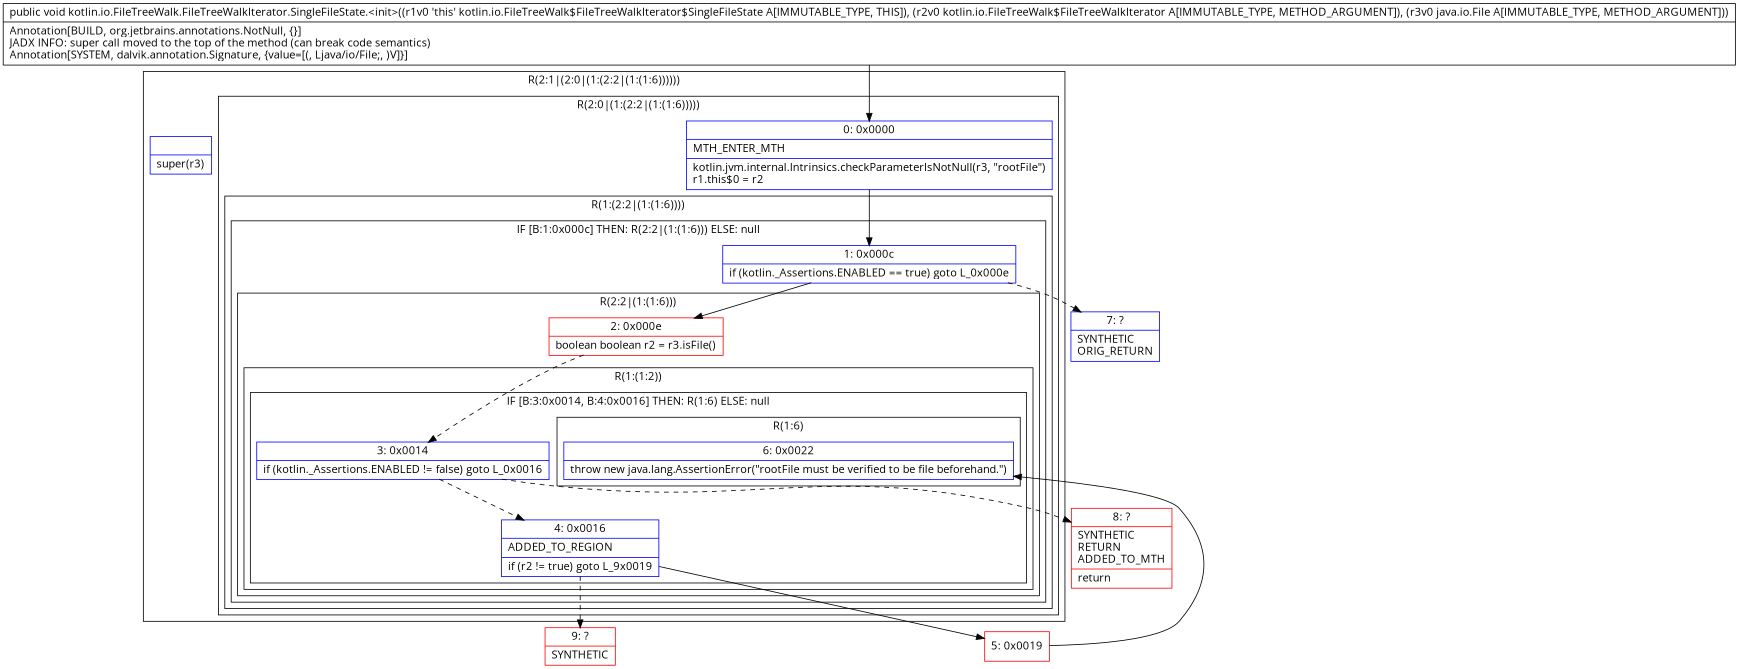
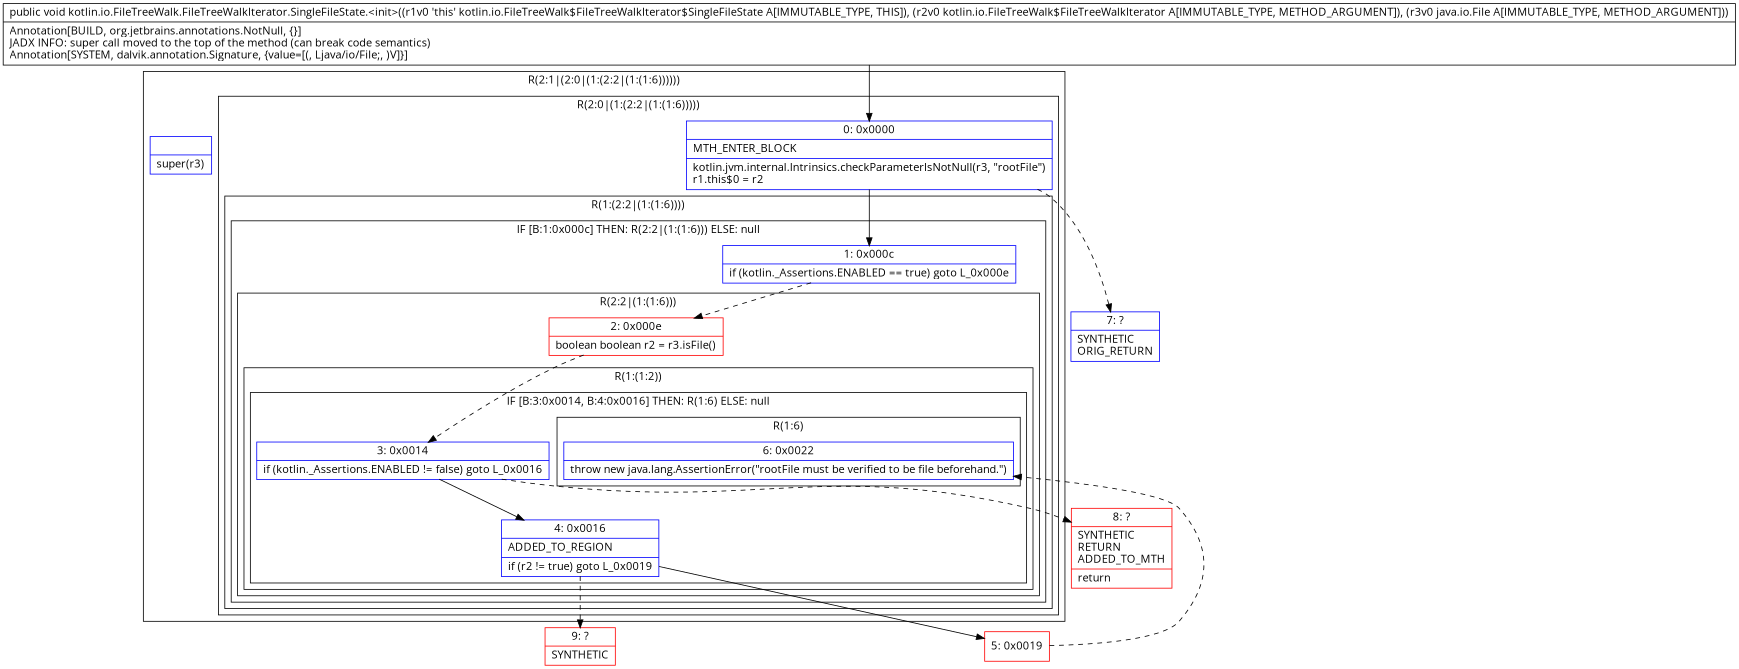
(739, 149) -> (745, 149)
(1027, 288) -> (1084, 240)
(756, 299) -> (756, 299)
(478, 498) -> (478, 498)
(1202, 551) -> (1202, 551)
(580, 567) -> (580, 567)
